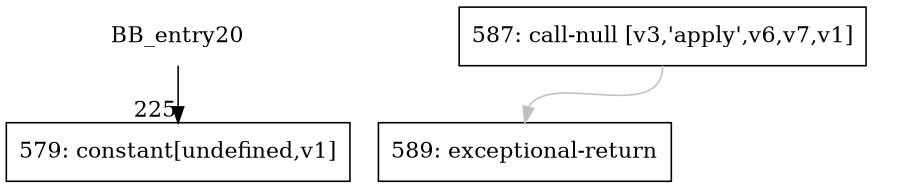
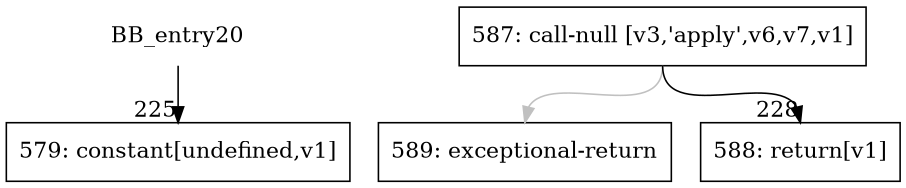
none -> (800, 152)
